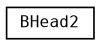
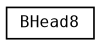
(50, 23) -> (50, 23)
